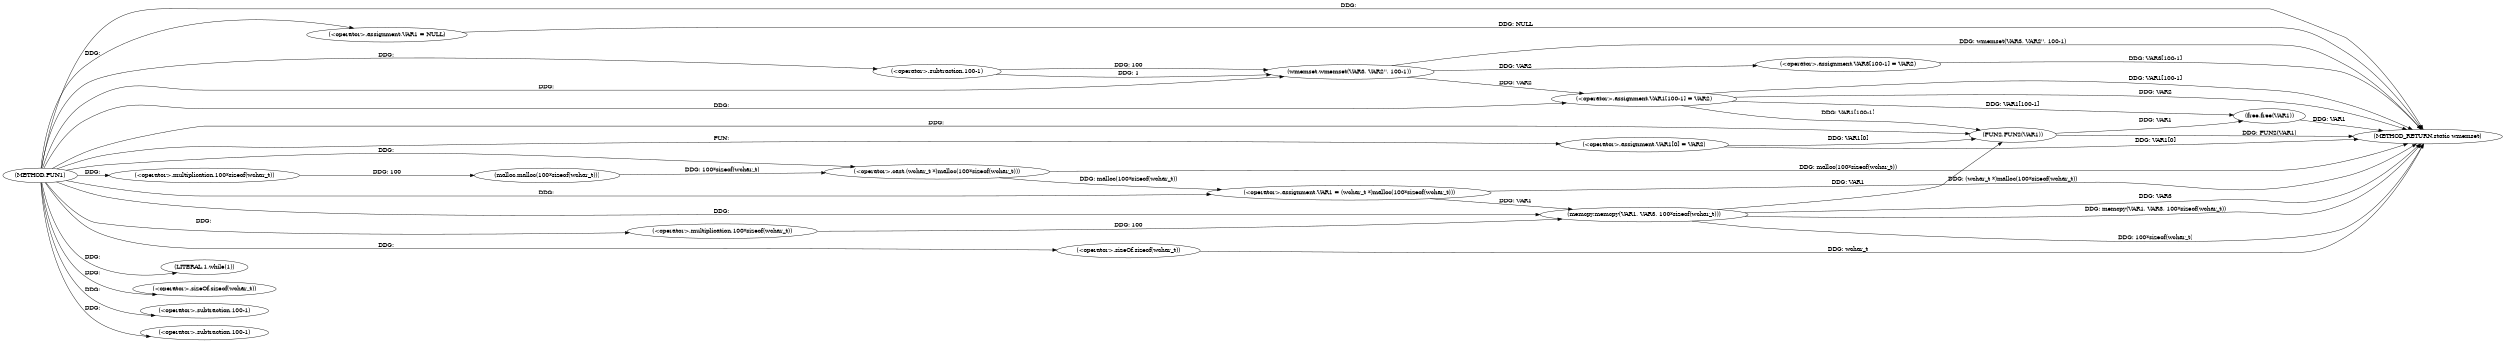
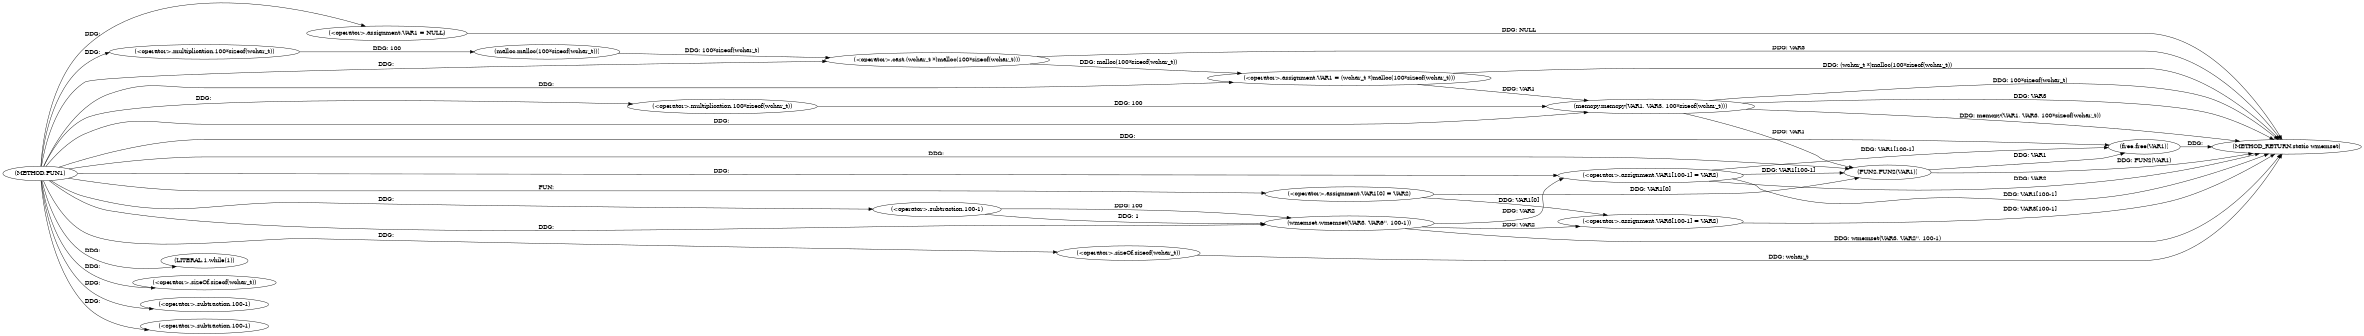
(1205, 9) -> (1080, 140)
(1349, 72) -> (1349, 223)
(2329, 119) -> (2196, 144)
(2039, 148) -> (1513, 204)
(1848, 168) -> (1789, 48)
